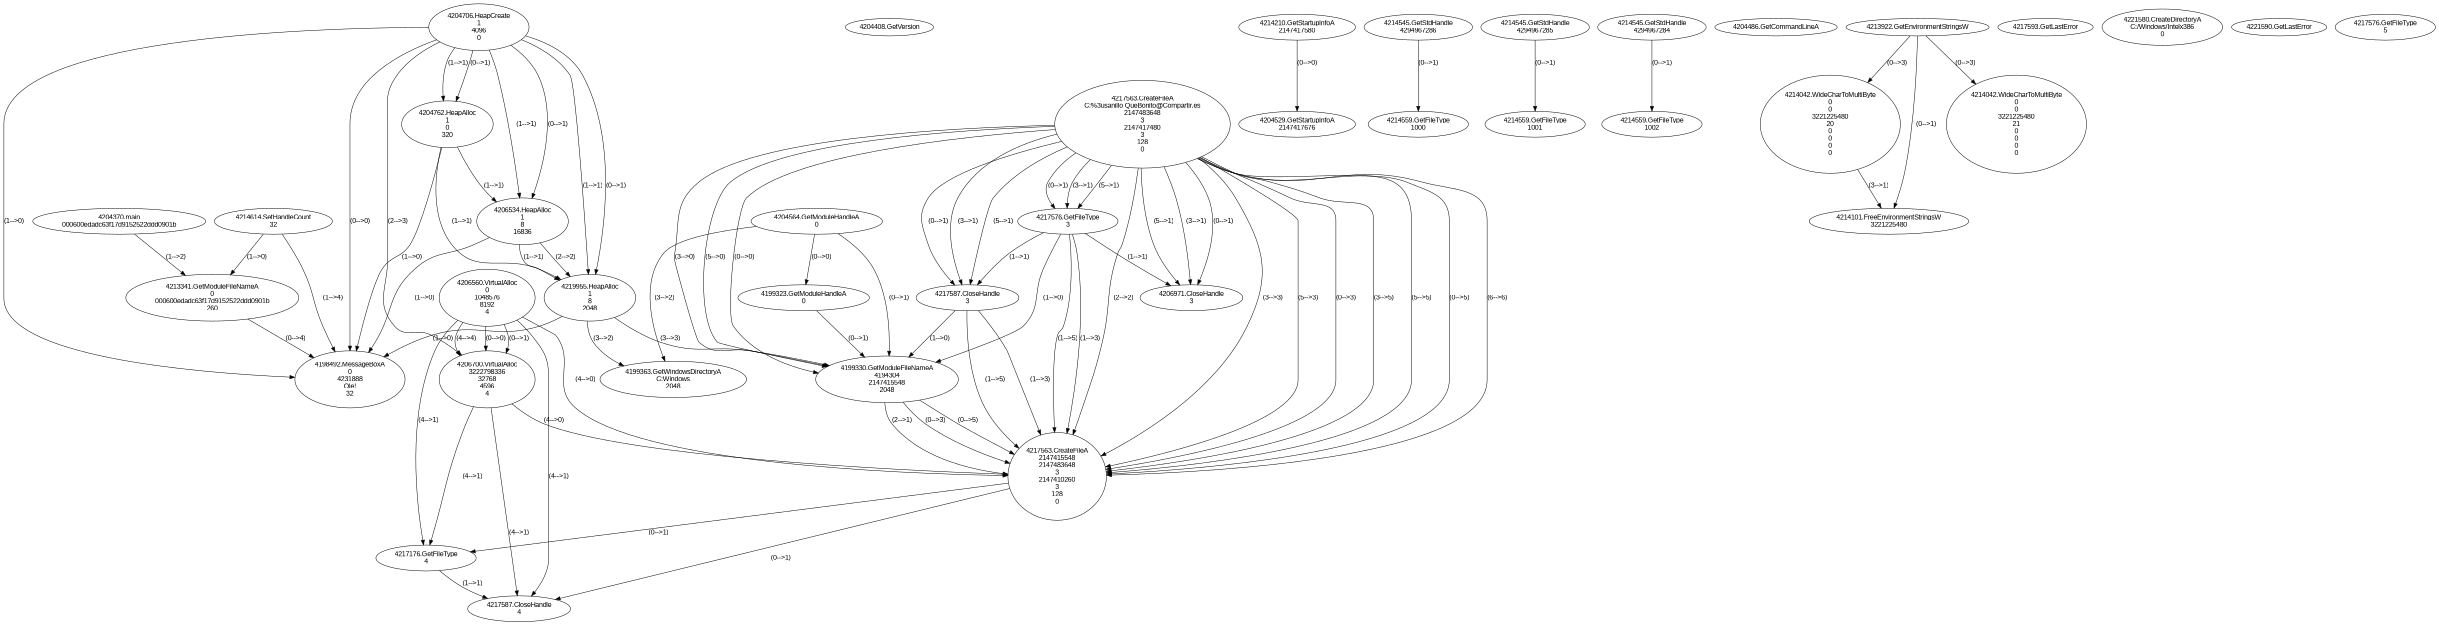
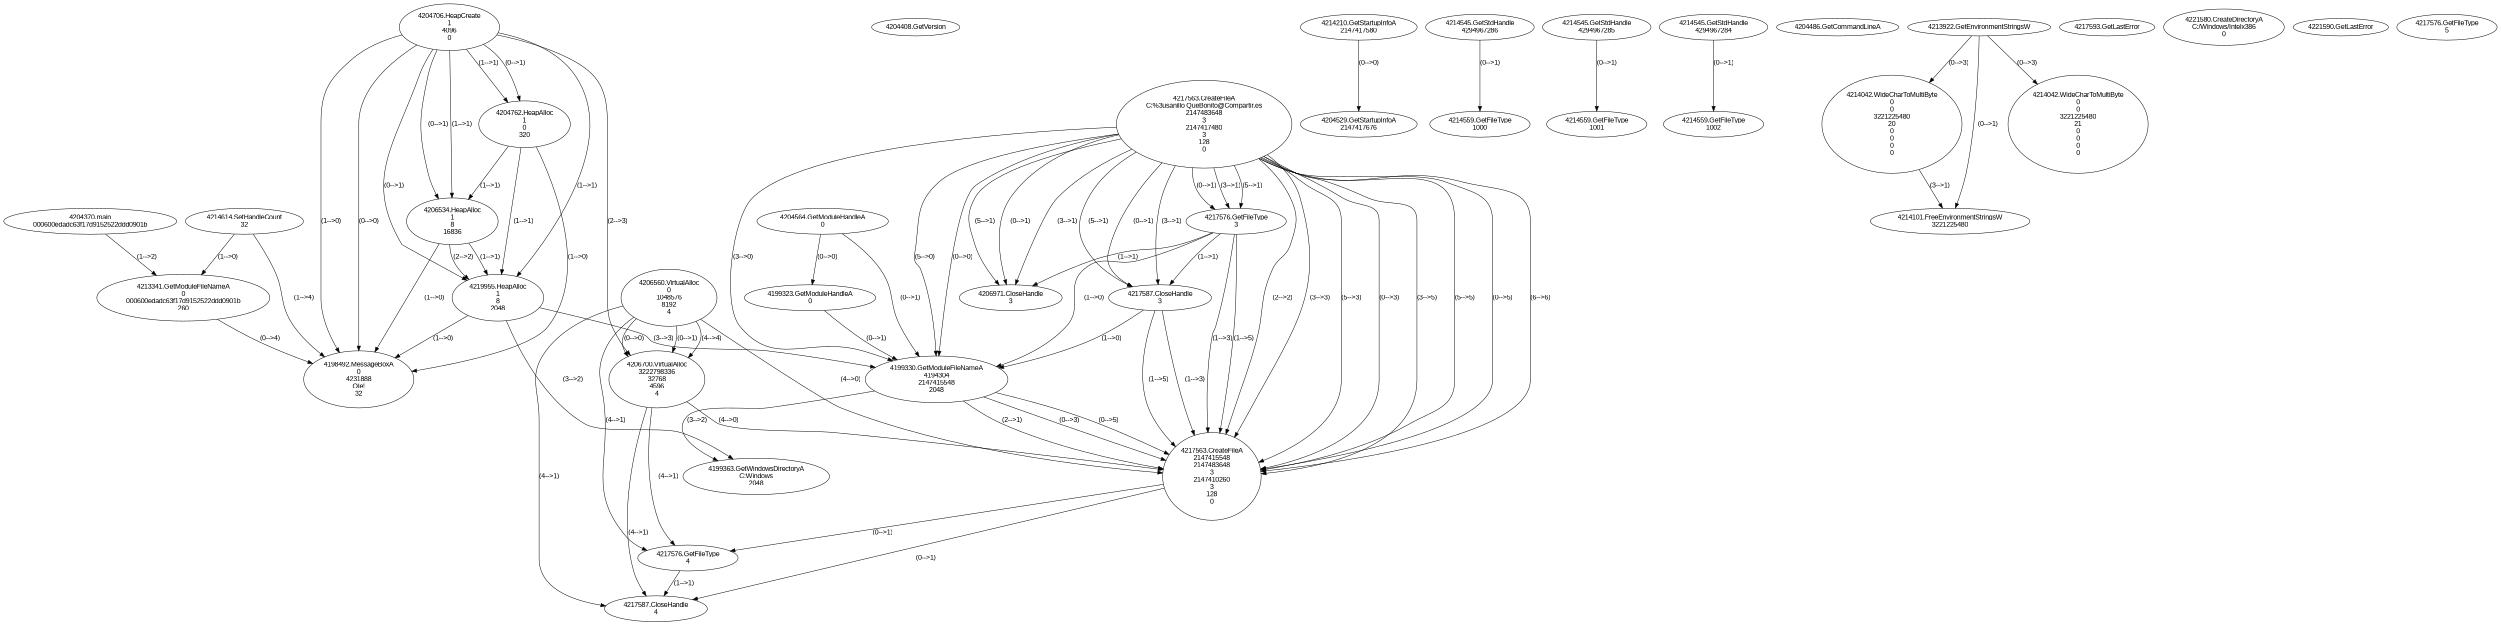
(661, 258) -> (751, 408)
(426, 558) -> (688, 558)
